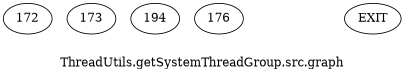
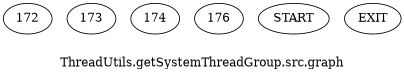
(155, 19) -> (155, 19)
none -> (294, 19)
